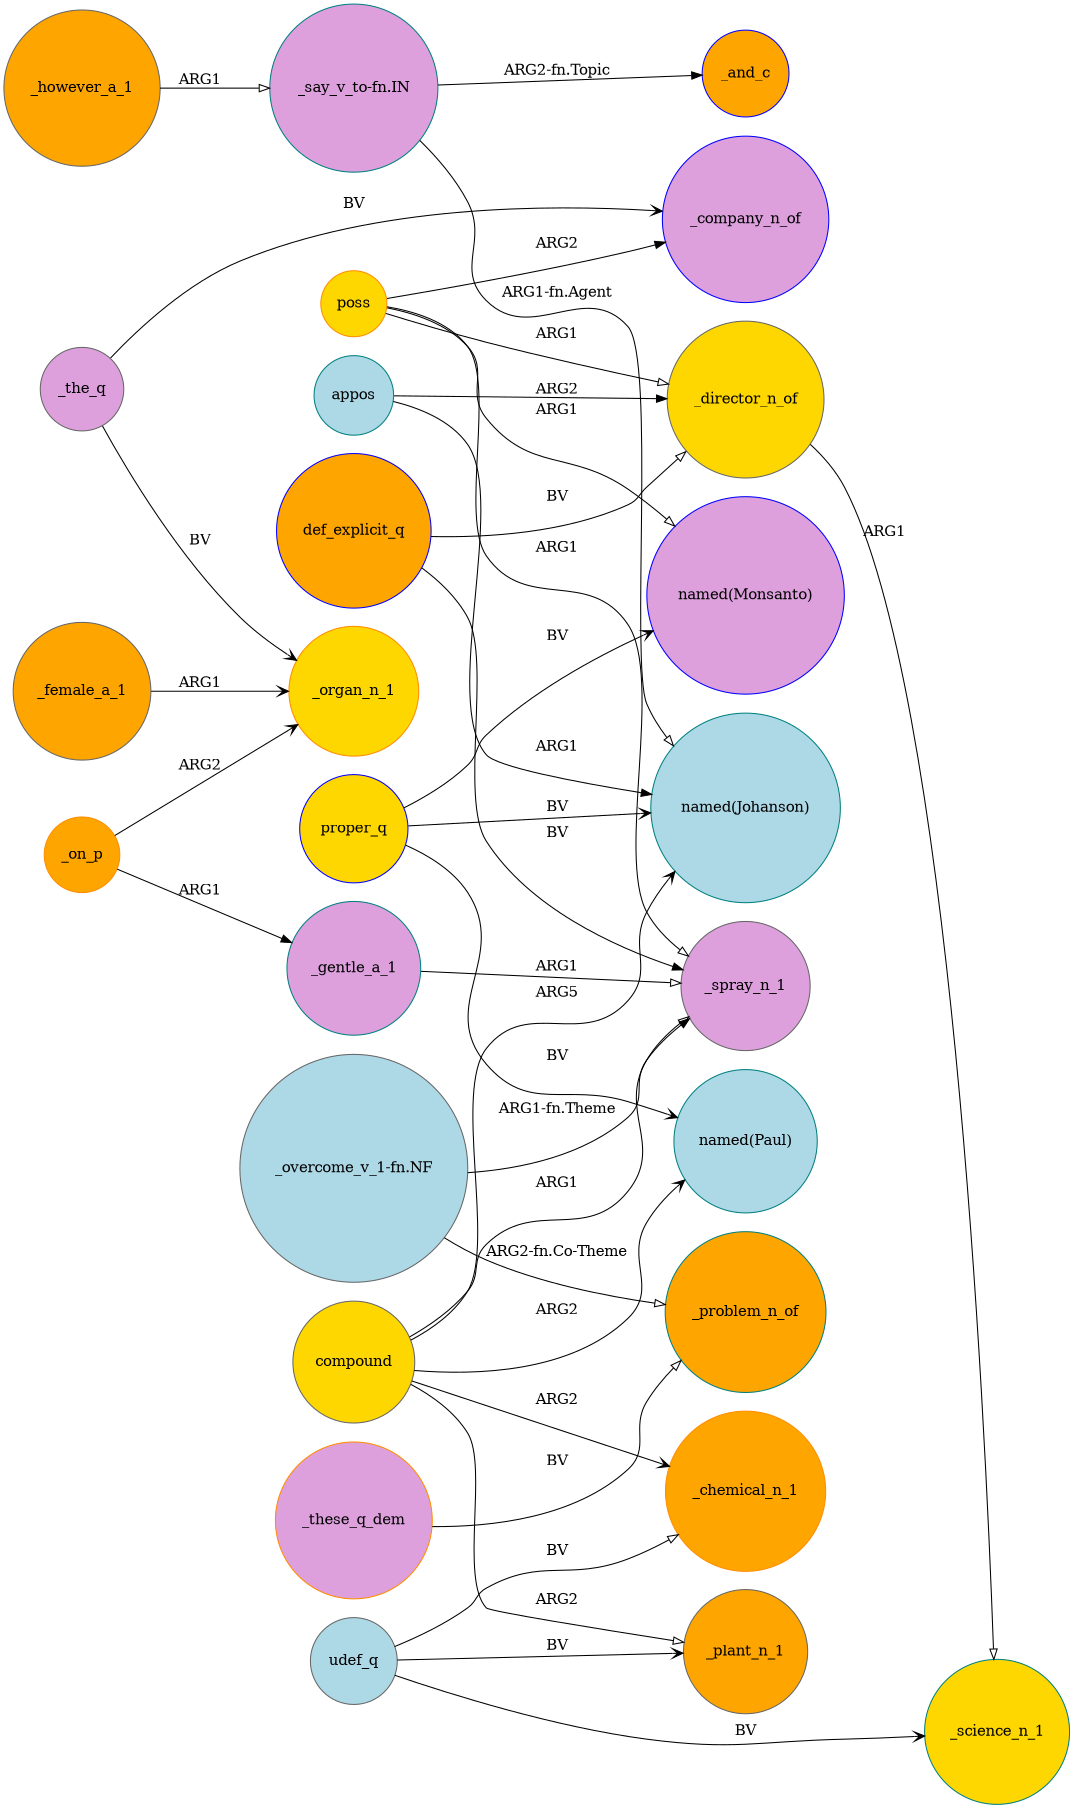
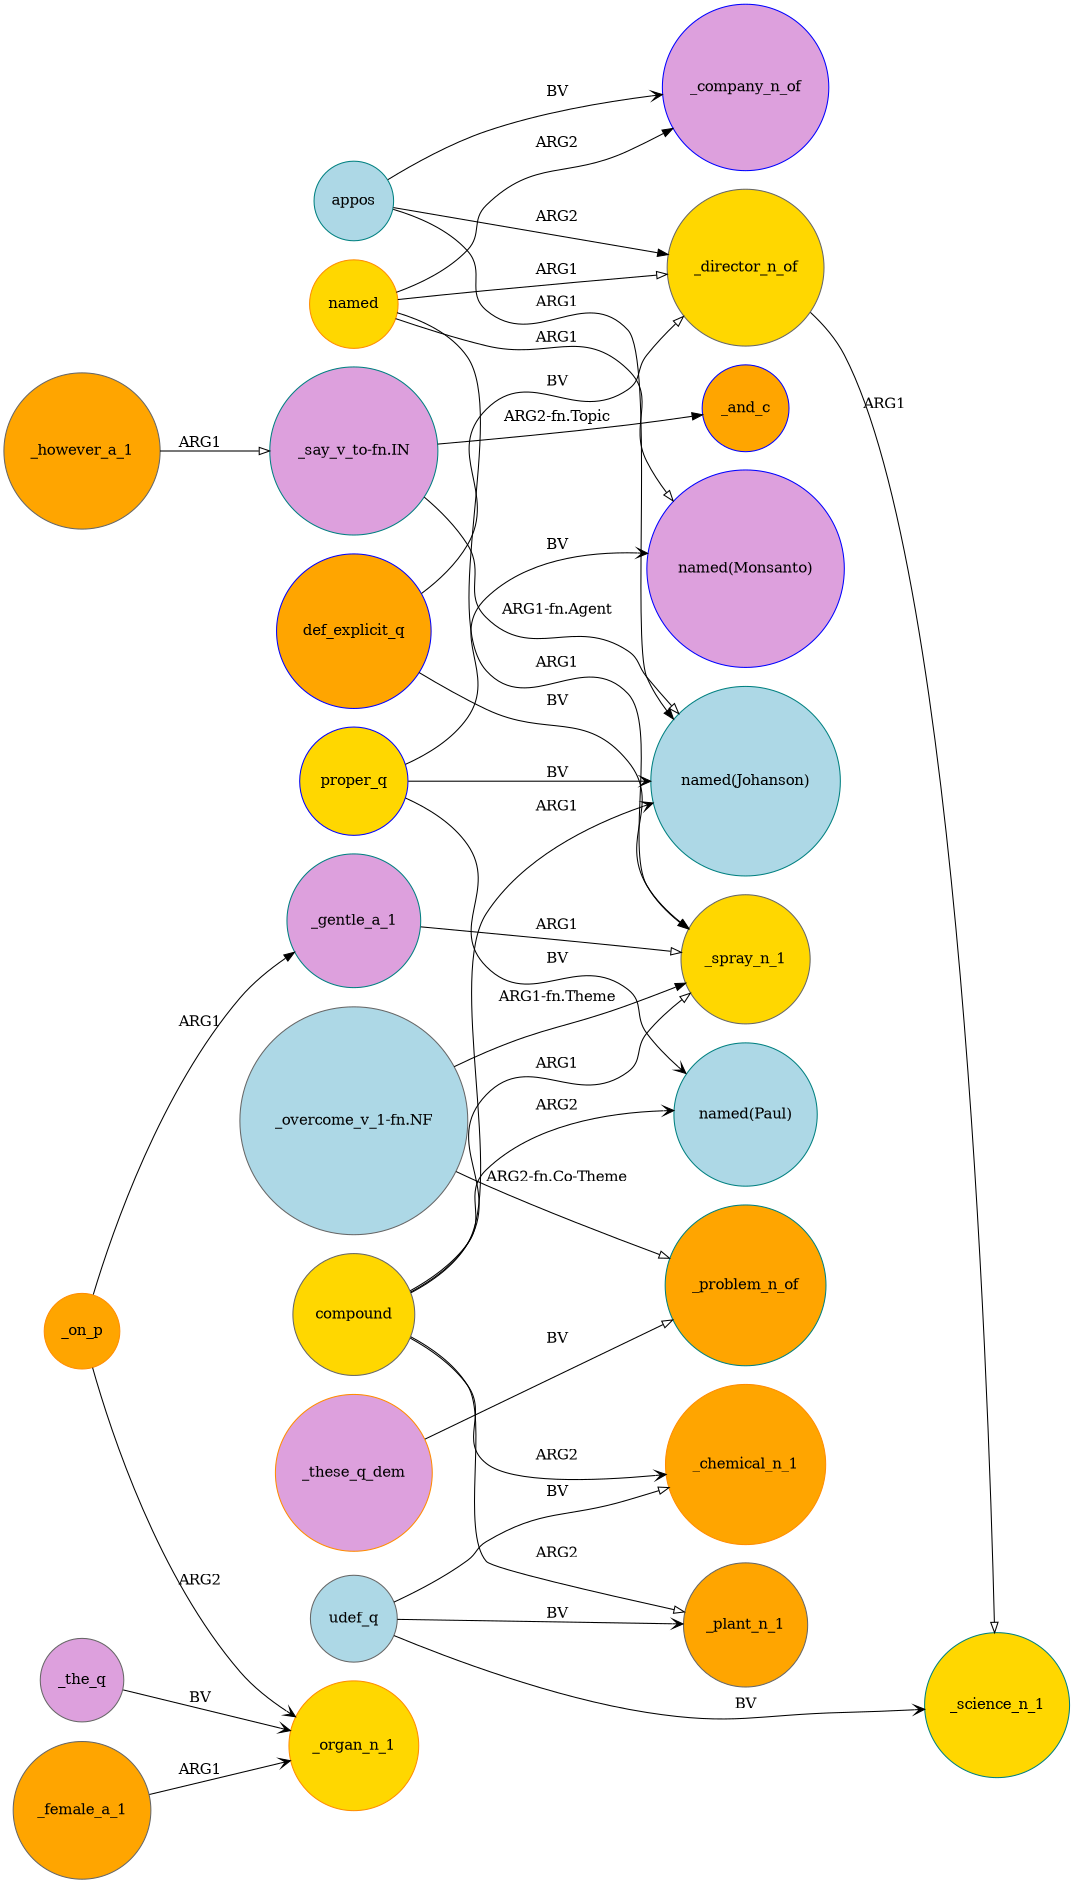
(363, 226) -> (515, 122)
(354, 304) -> (354, 304)
(746, 986) -> (746, 959)
(557, 993) -> (557, 807)
